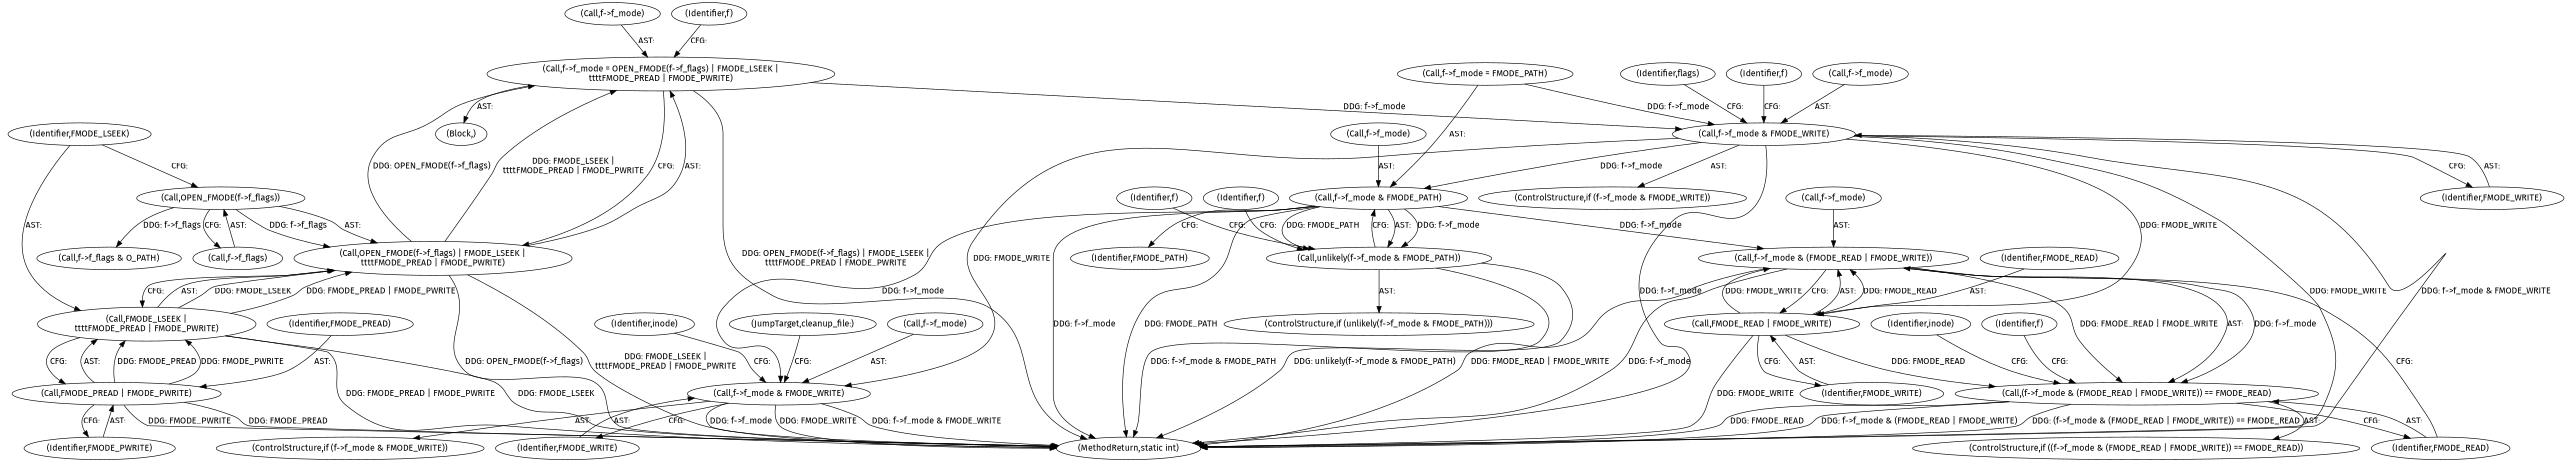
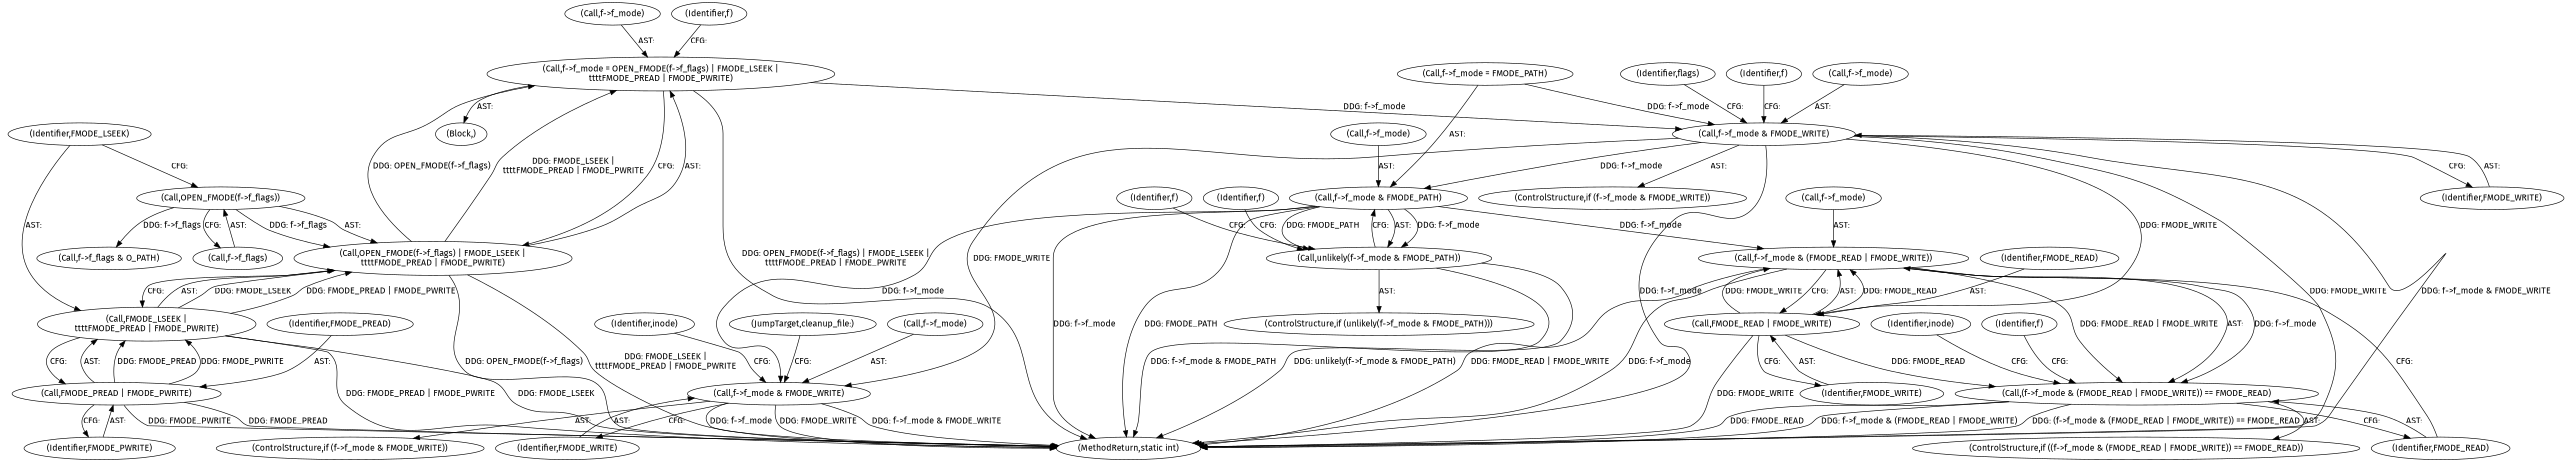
(1140, 258) -> none
